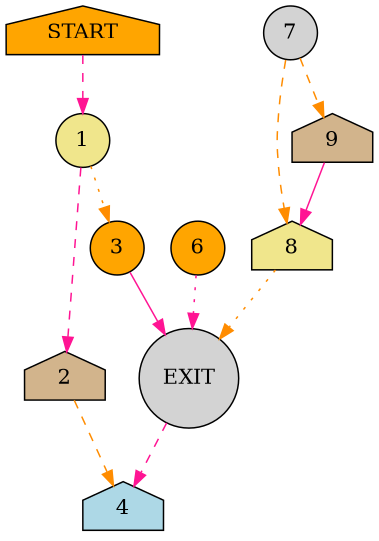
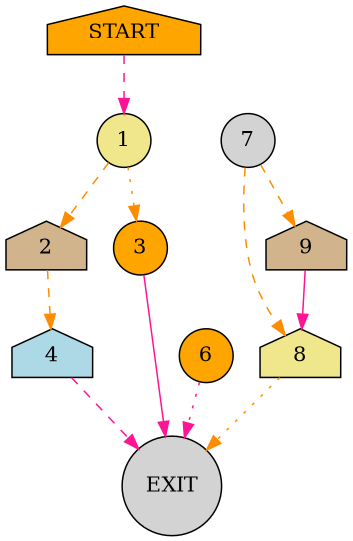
(74, 252) -> (89, 189)
(154, 448) -> (100, 408)
